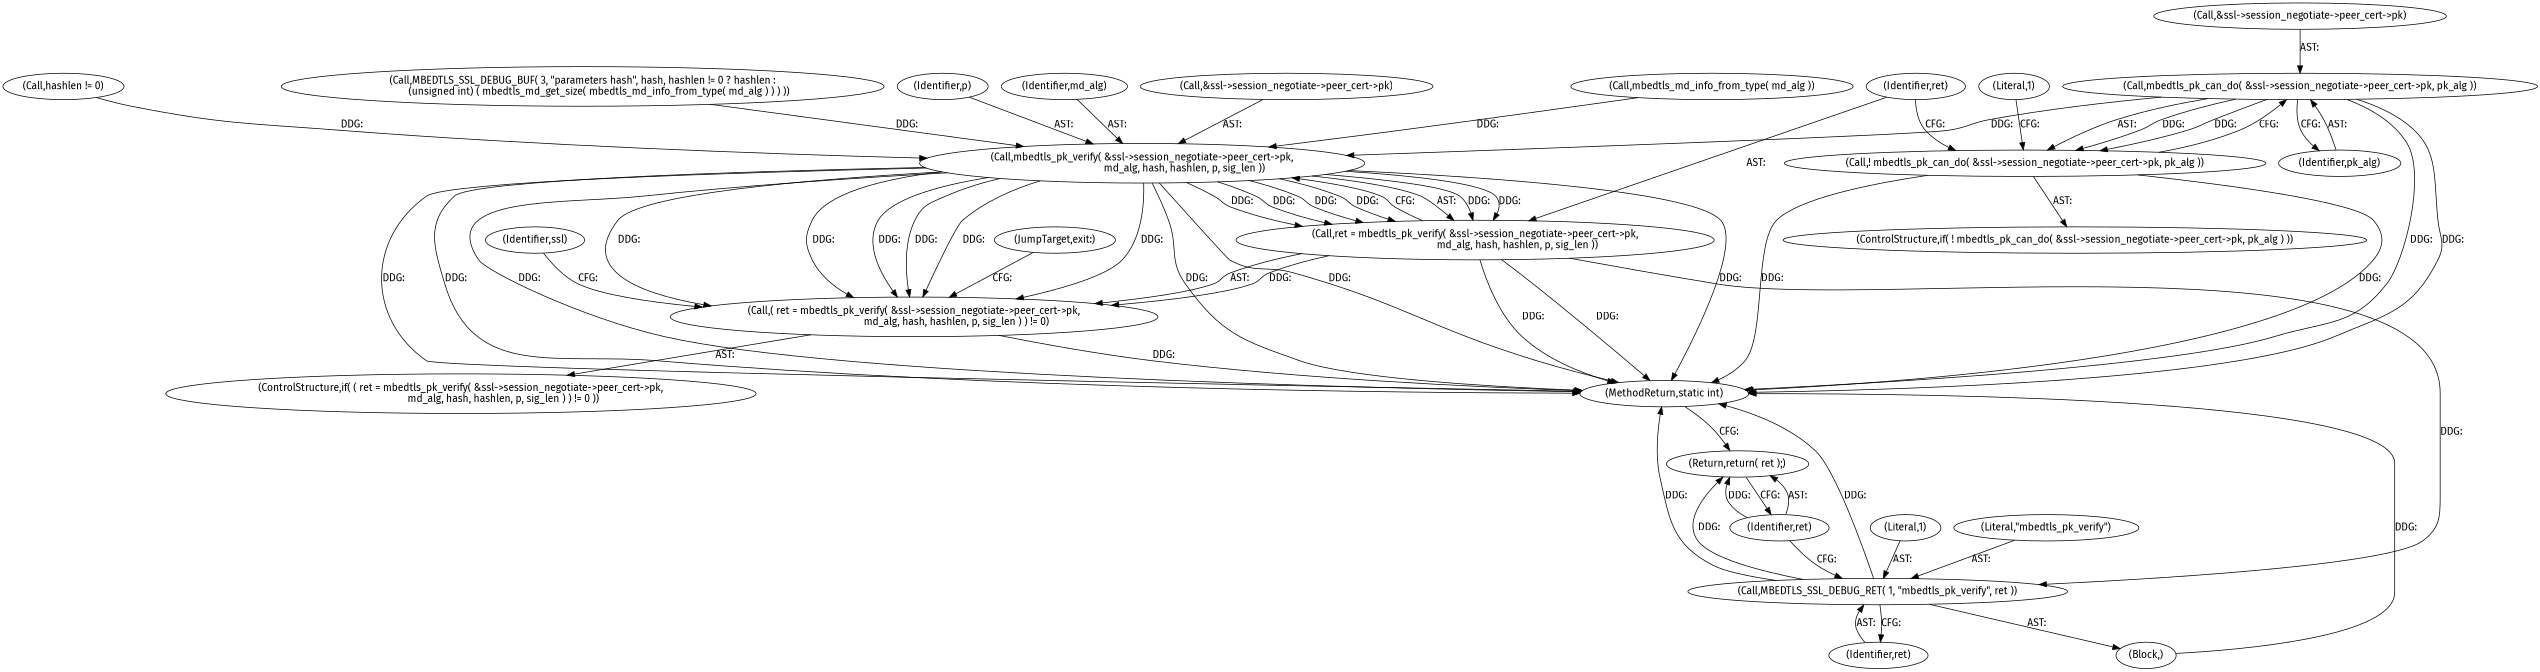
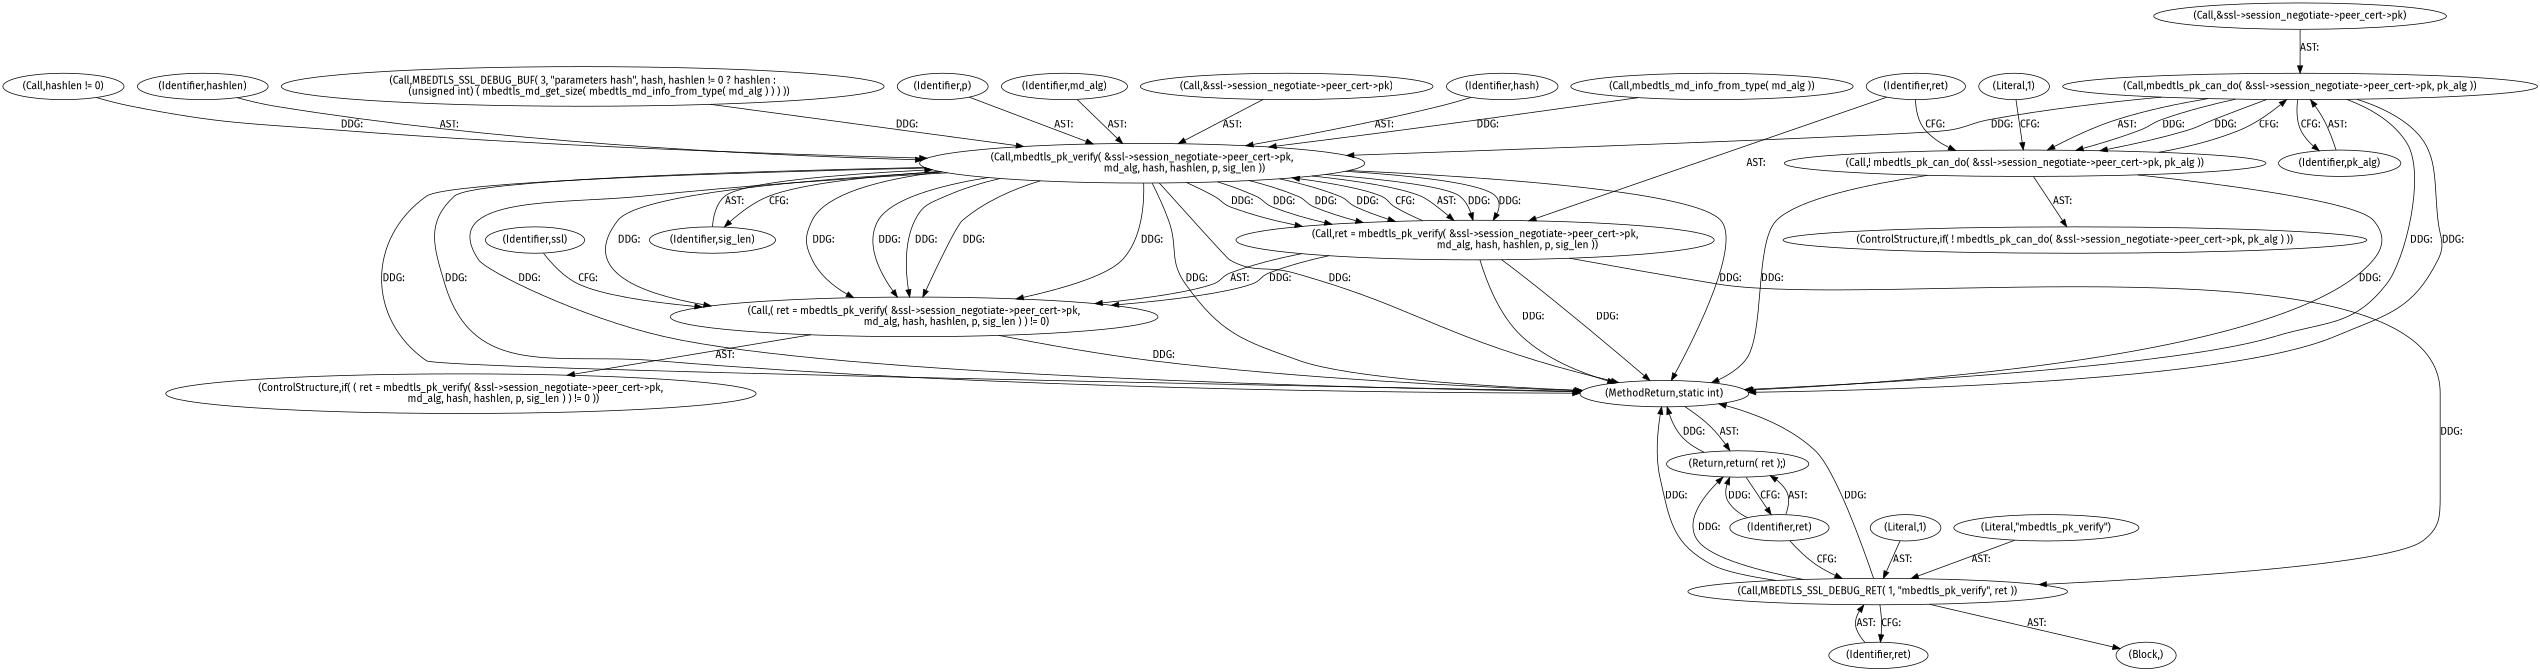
none -> (203, 86)
none -> (1502, 86)
none -> (712, 240)
(1055, 240) -> none
(2264, 416) -> (1682, 437)
(1731, 432) -> (1731, 432)
